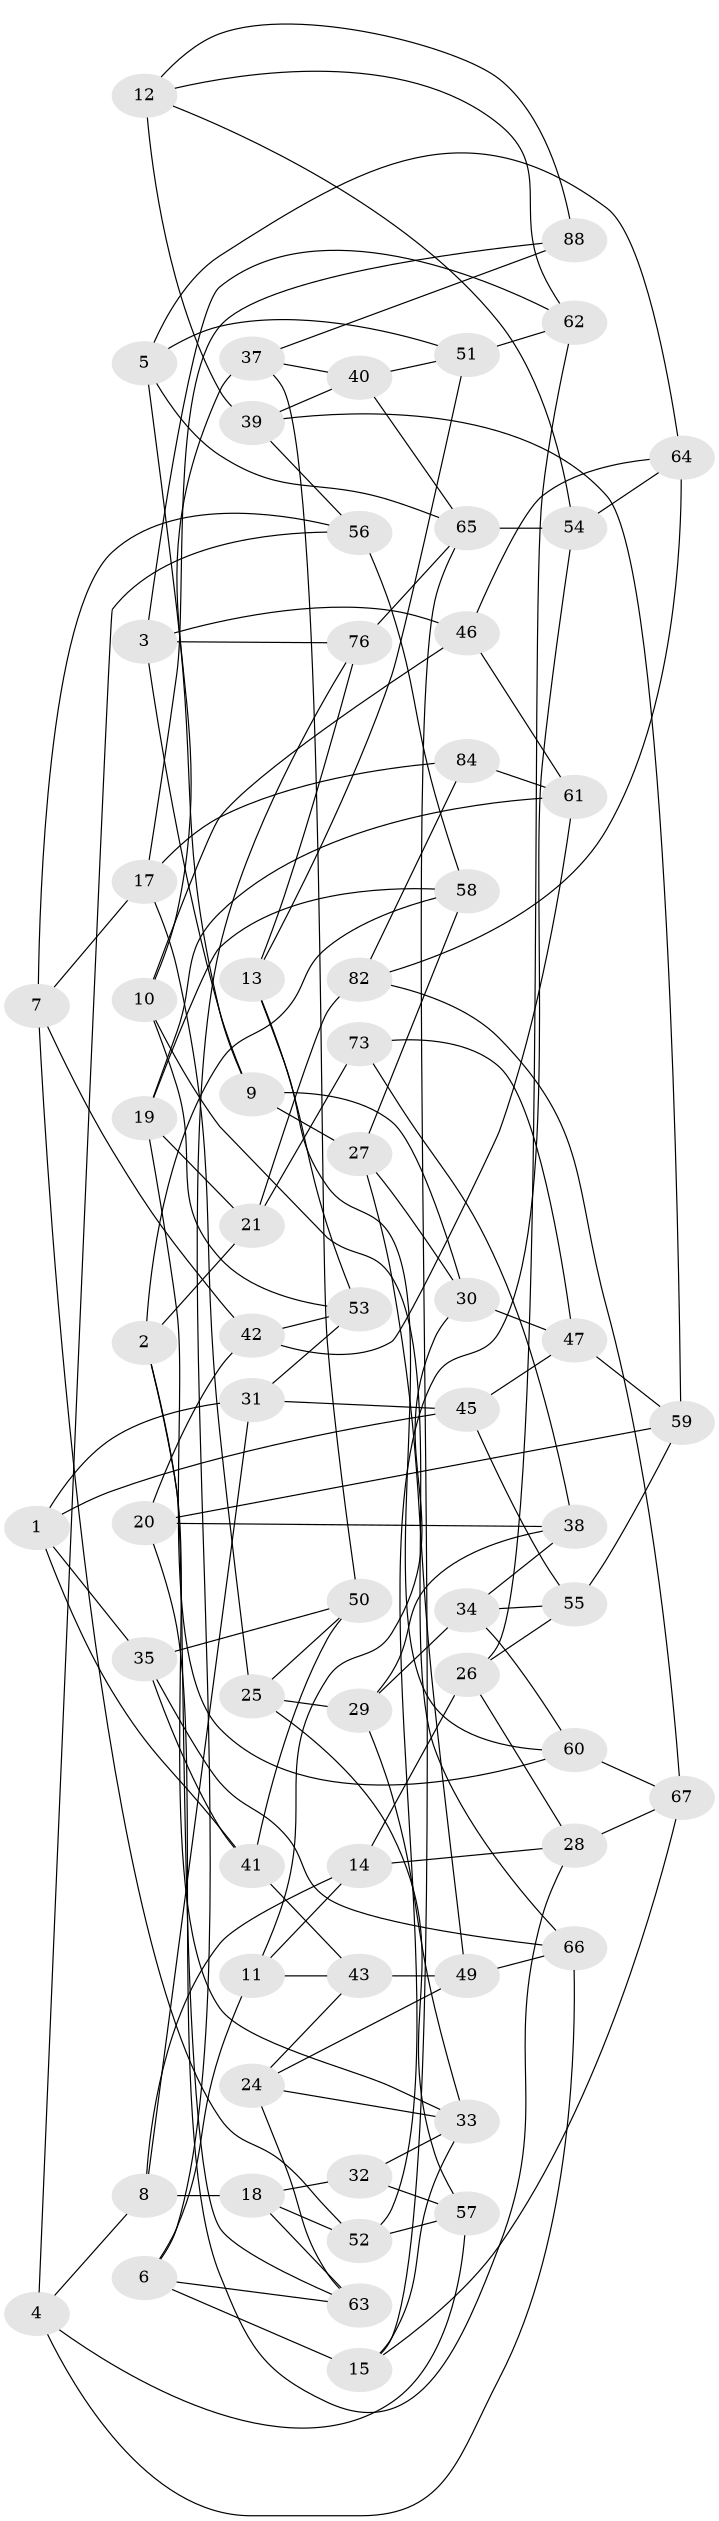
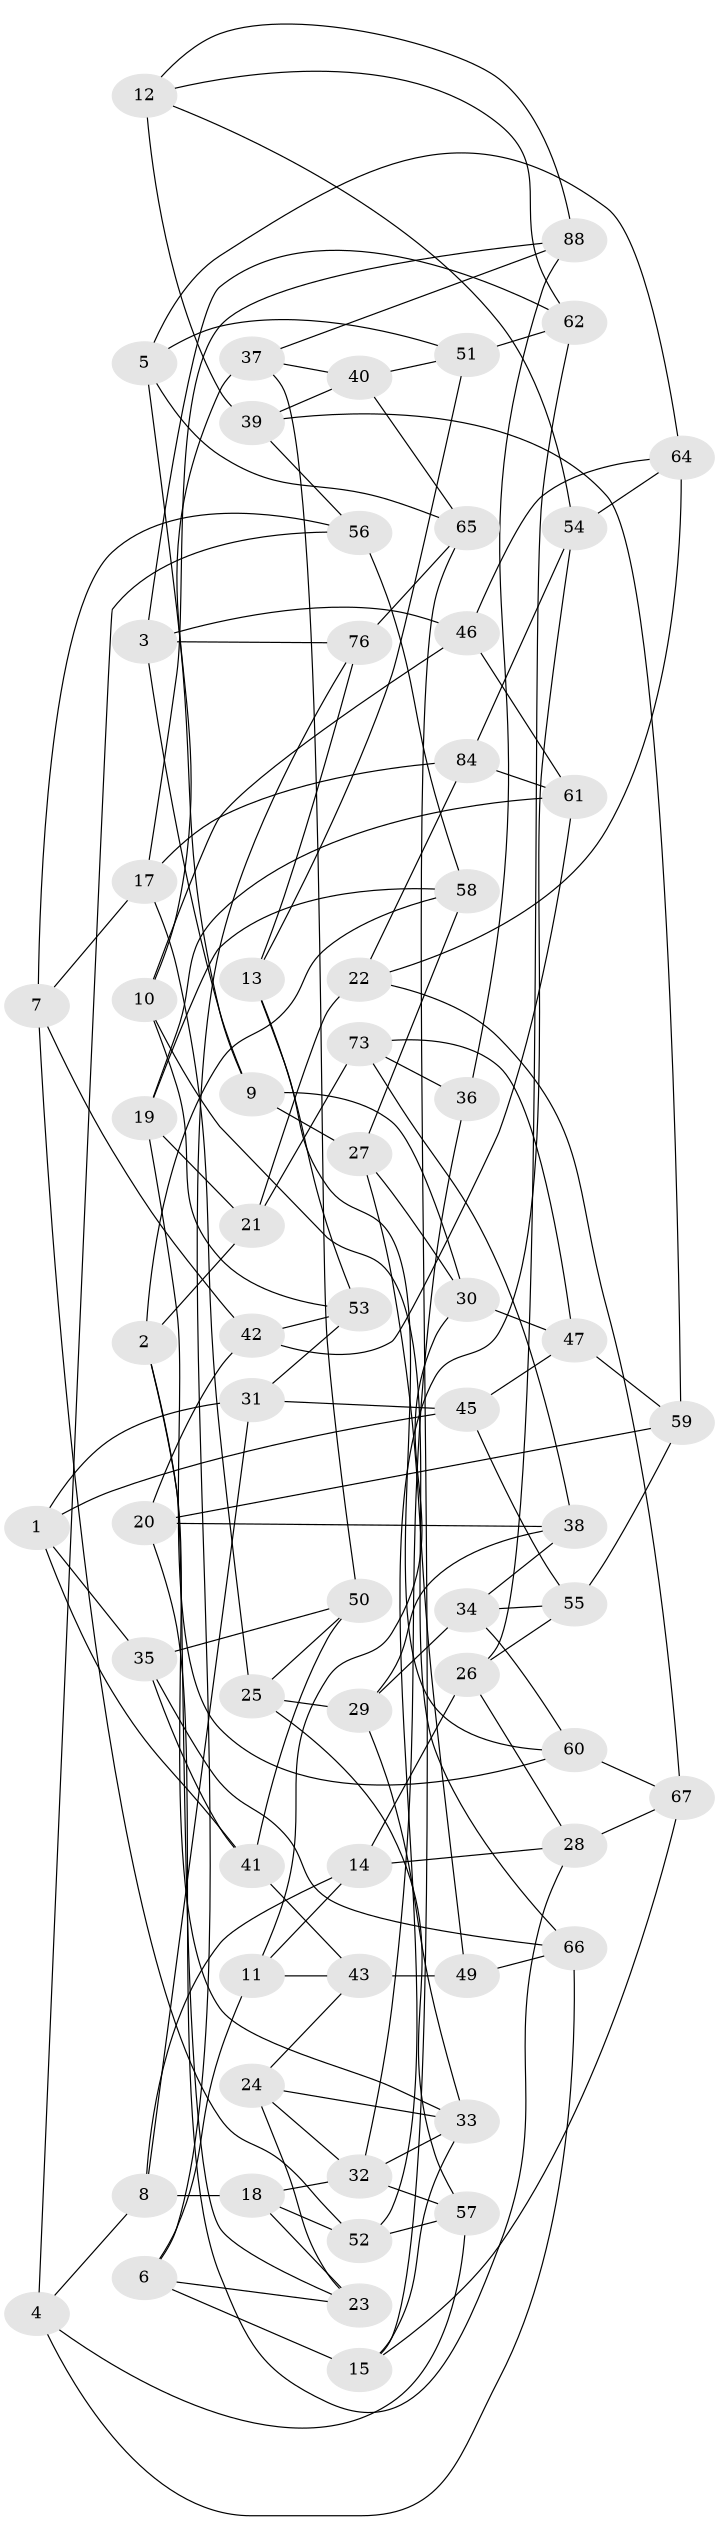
(527, 528) -> (521, 645)
(360, 980) -> (360, 980)
none -> (467, 1099)
(359, 2031) -> (306, 2131)
(360, 2306) -> (360, 2306)
